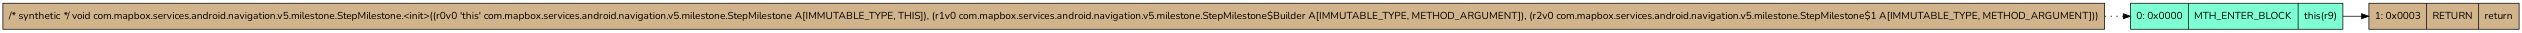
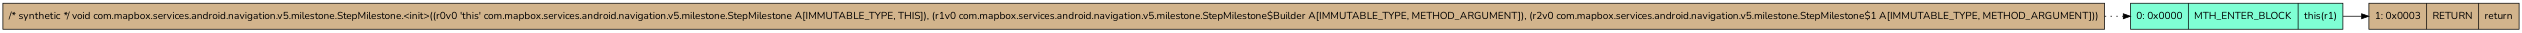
(2320, 16) -> (2320, 16)
